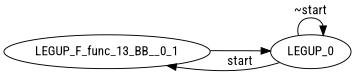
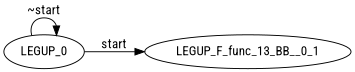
(236, 51) -> none
